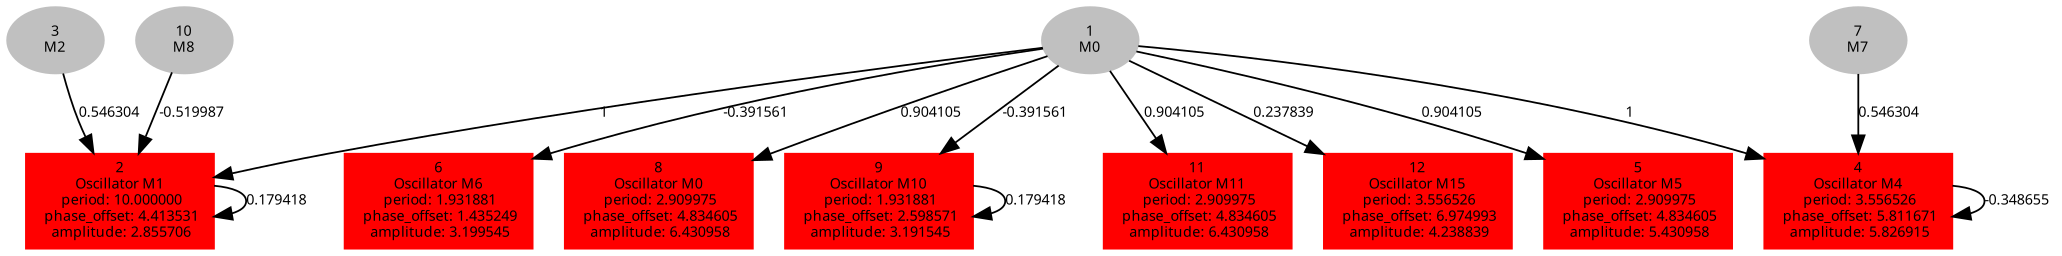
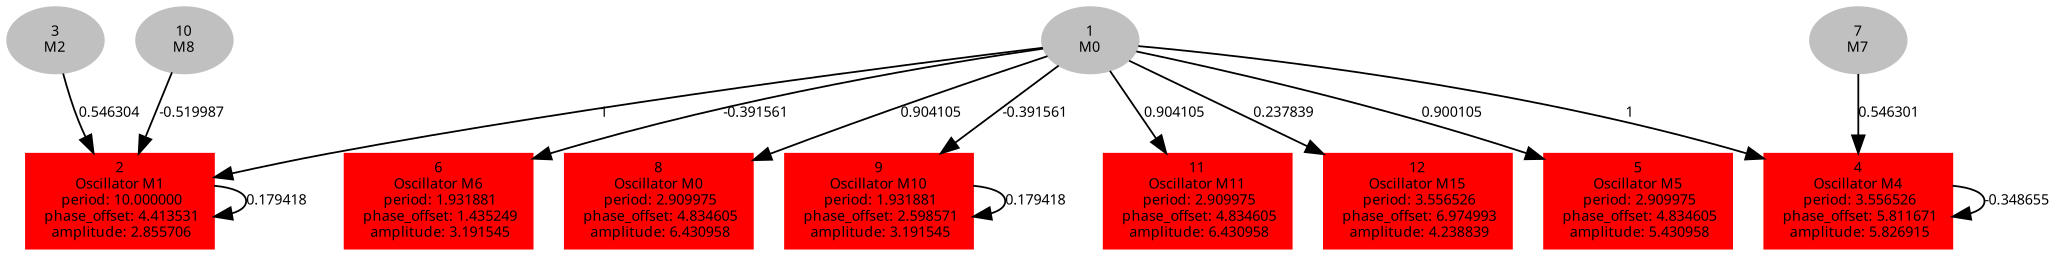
(1455, 113) -> (1455, 113)
(1891, 113) -> (1891, 113)
(439, 233) -> (439, 233)
